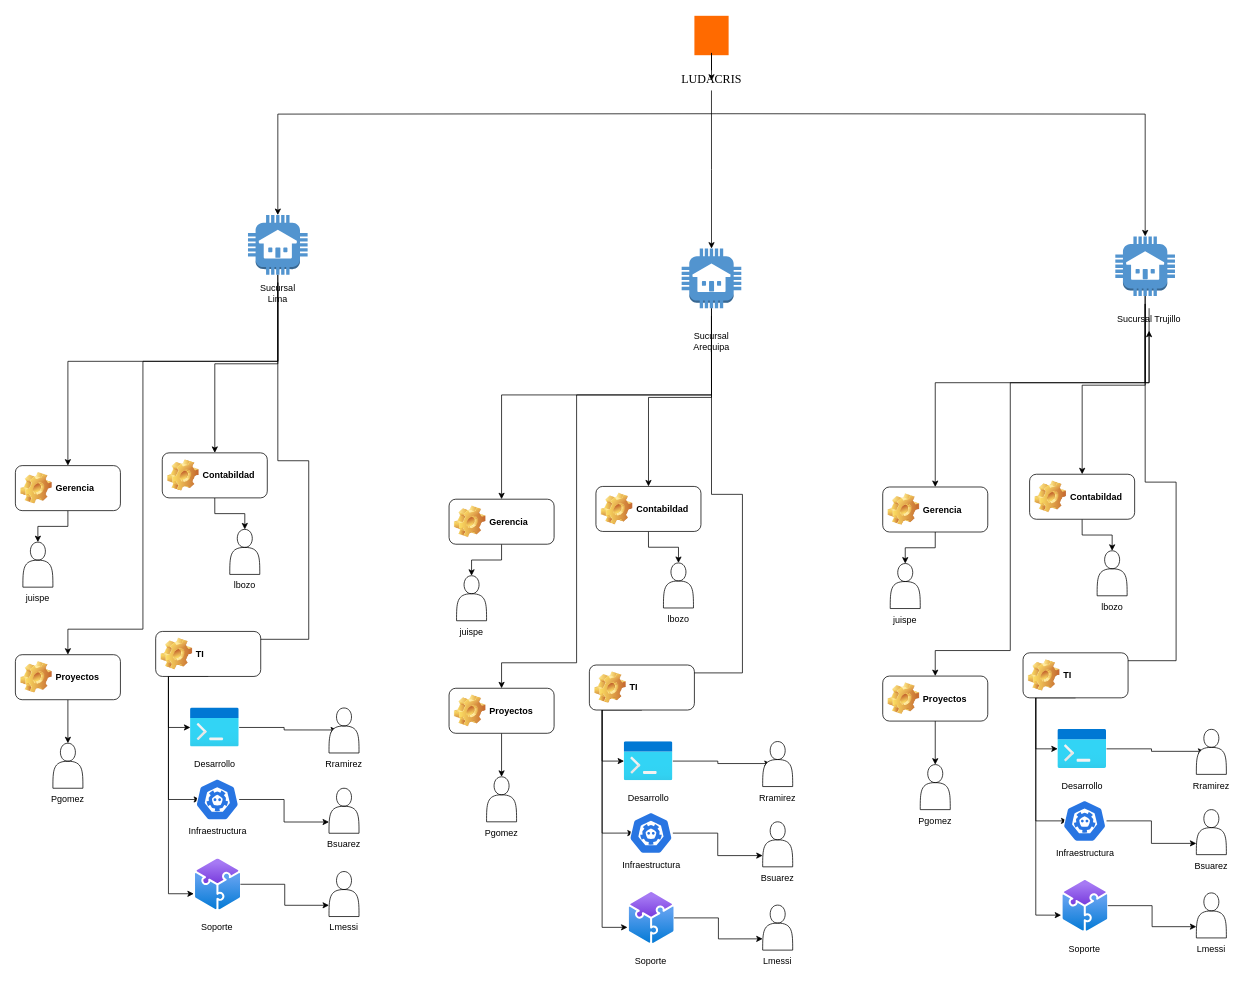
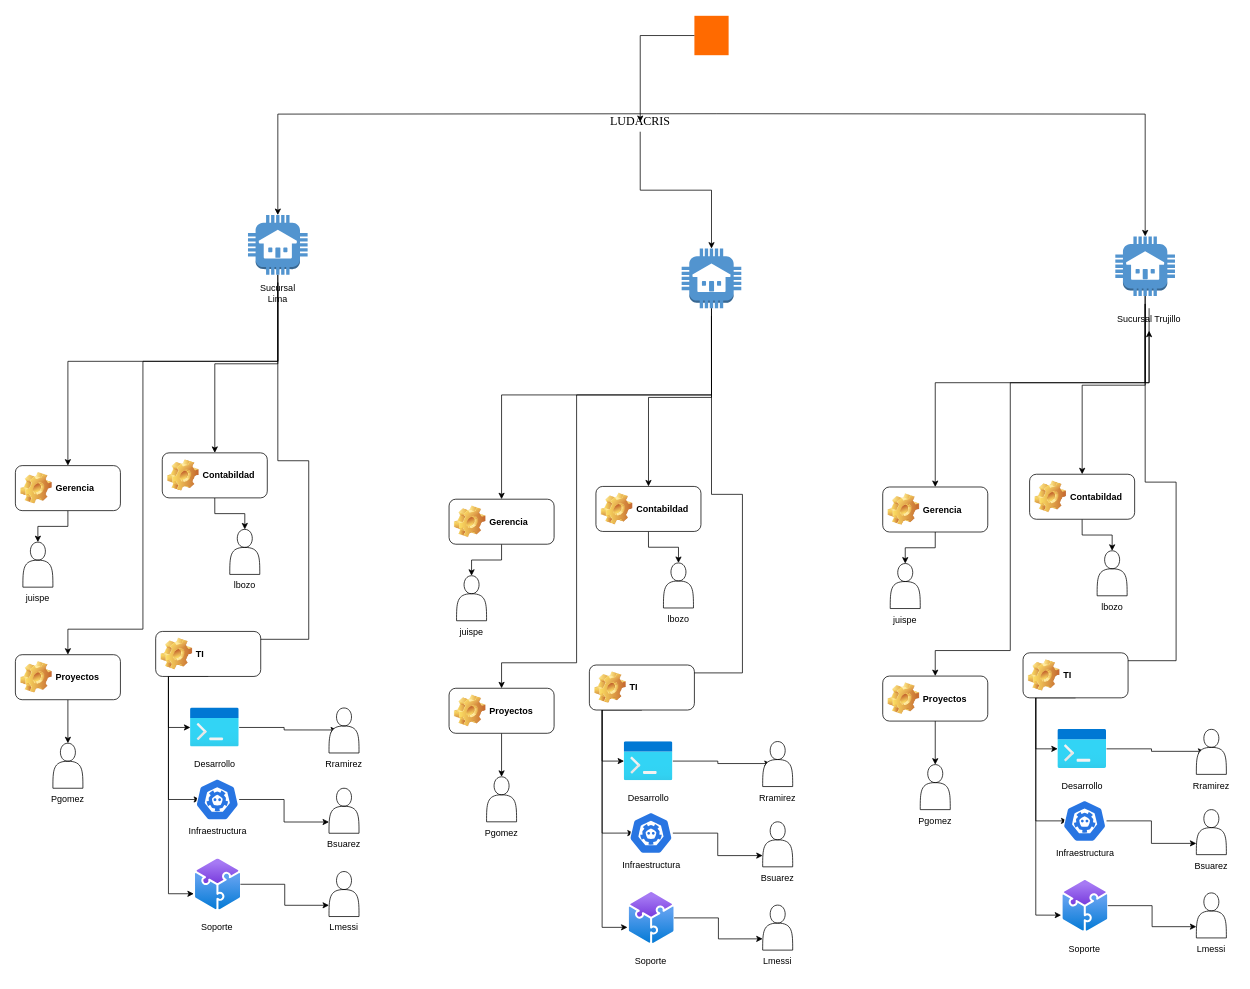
(711, 79) -> (640, 120)
(711, 342) -> none
